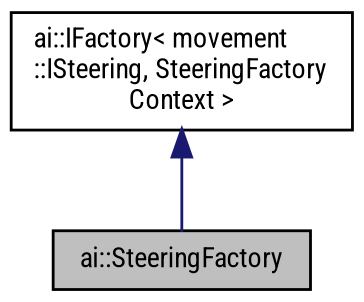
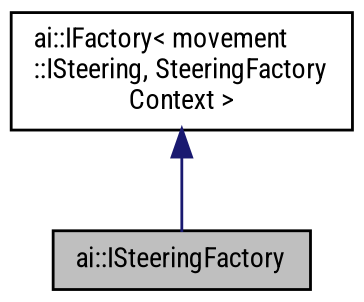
(182, 260) -> (182, 260)
